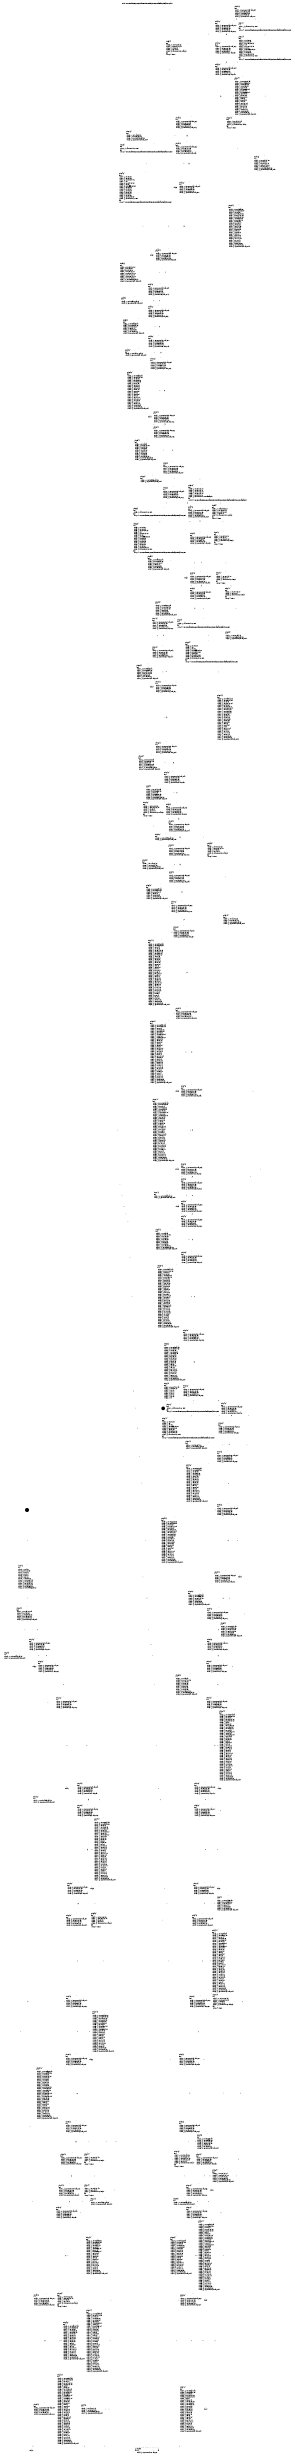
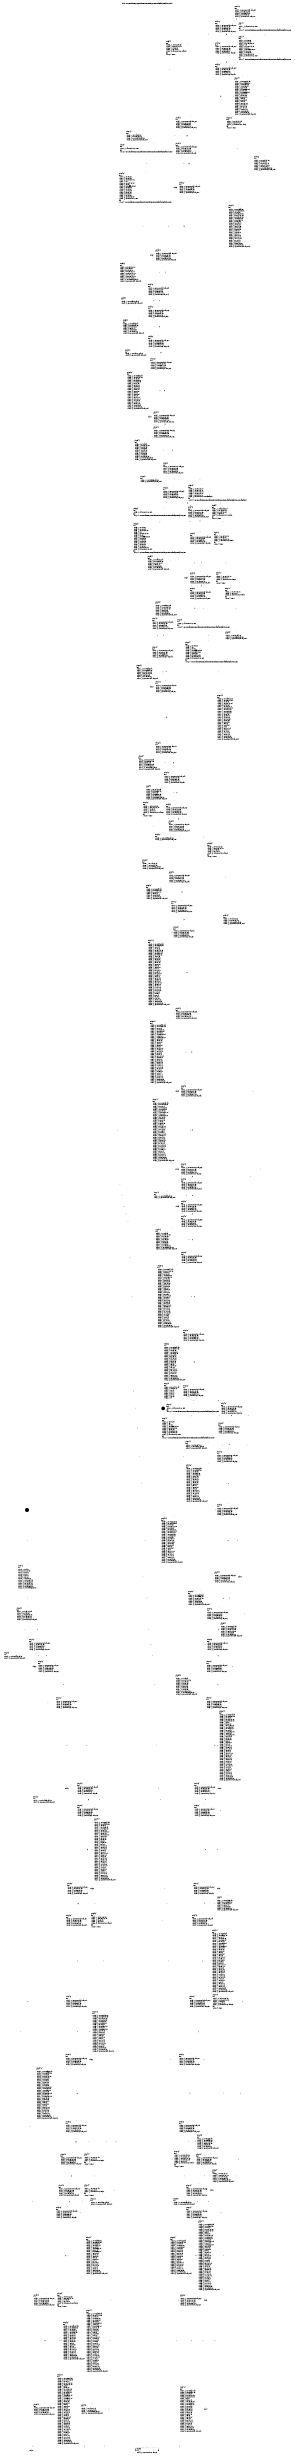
(179, 850) -> none
